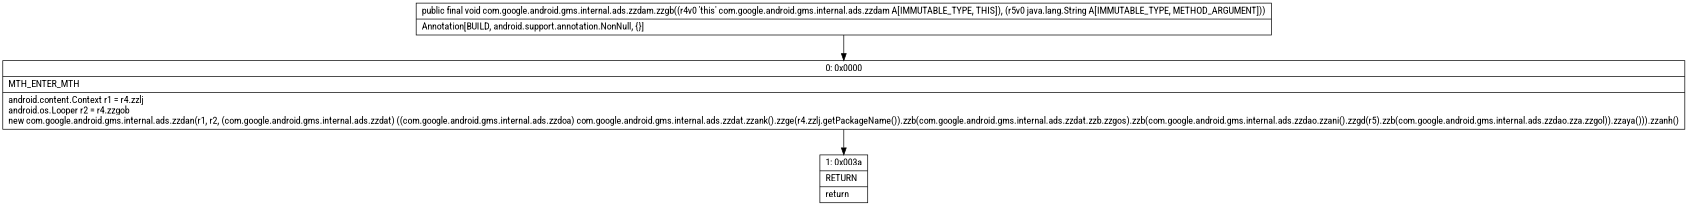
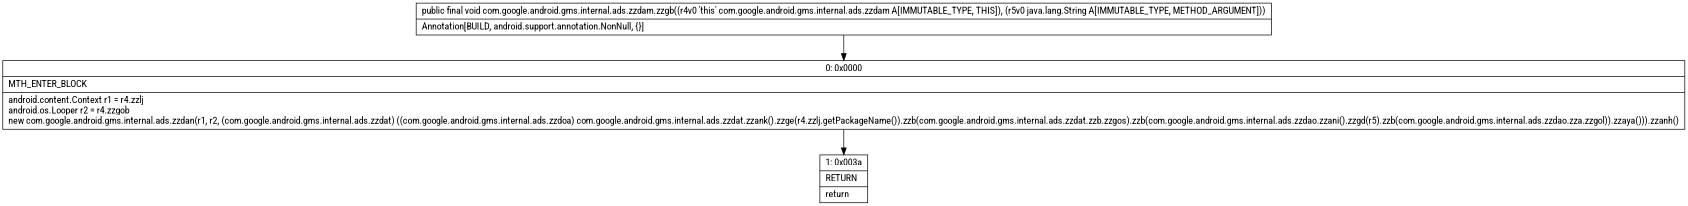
(44, 84) -> (48, 84)
